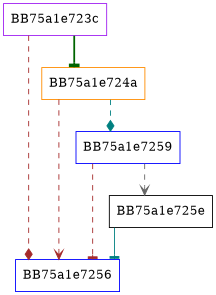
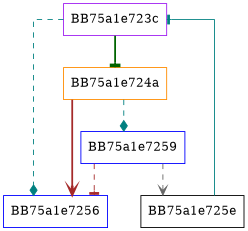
(29, 142) -> (34, 87)
(59, 175) -> (72, 143)
(114, 241) -> (214, 86)
